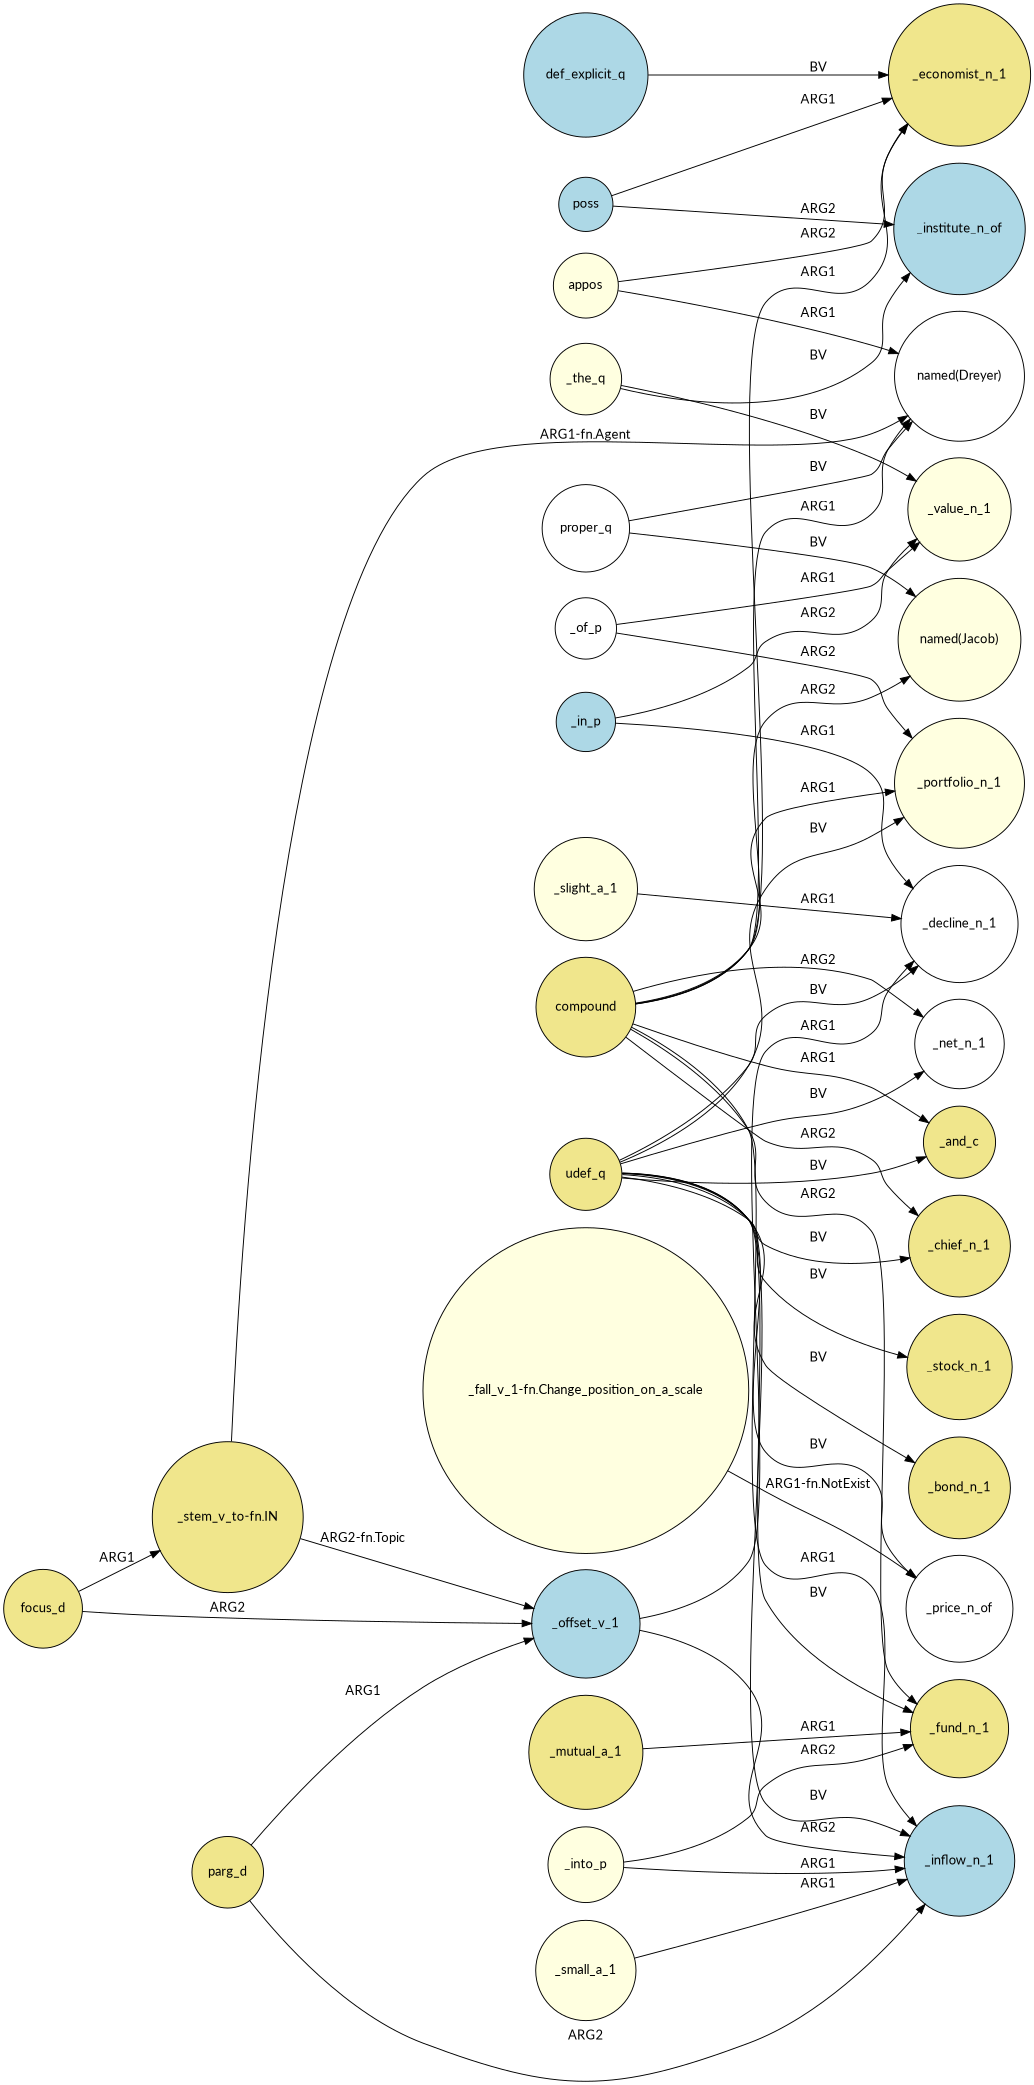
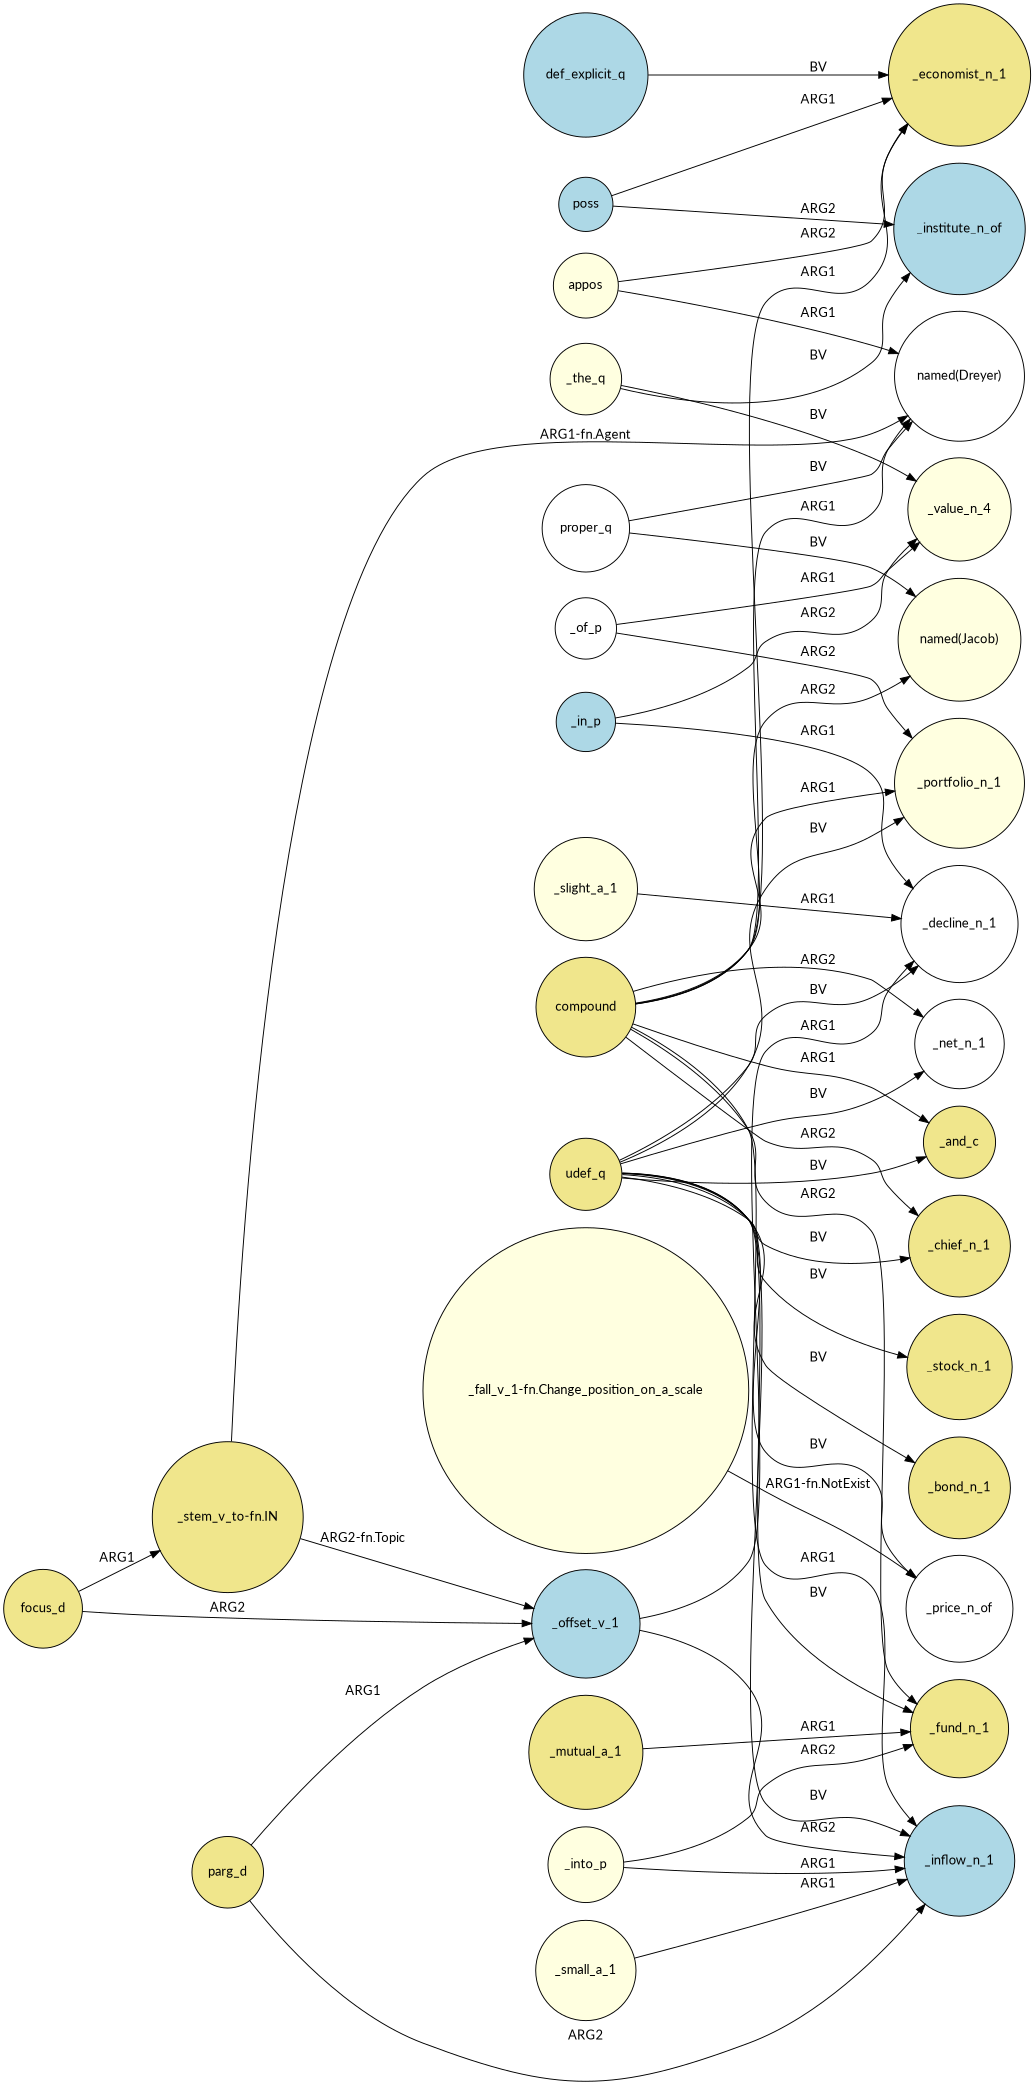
(959, 509) -> (959, 509)
